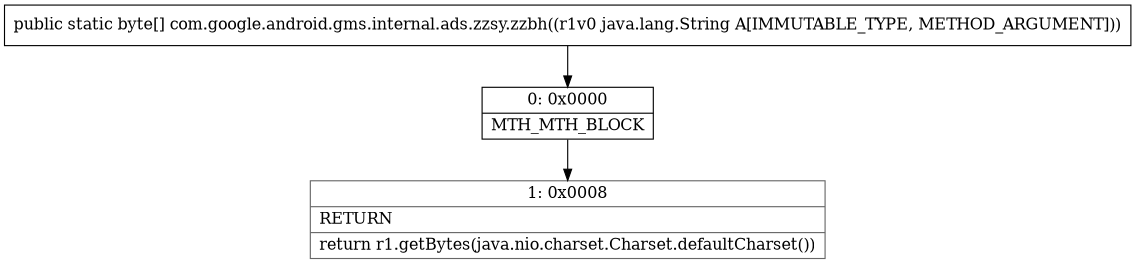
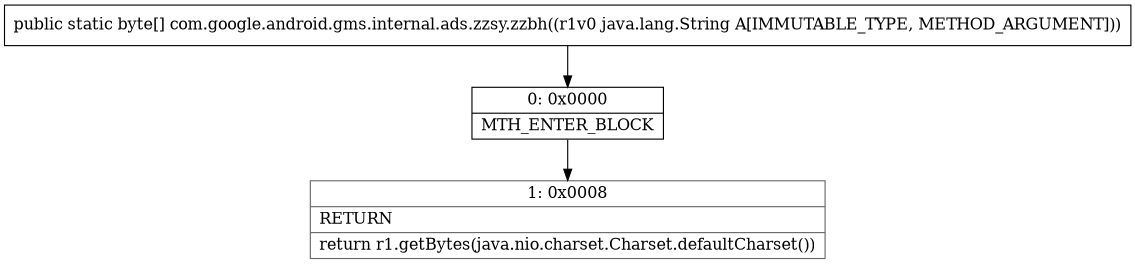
(568, 126) -> (568, 126)
